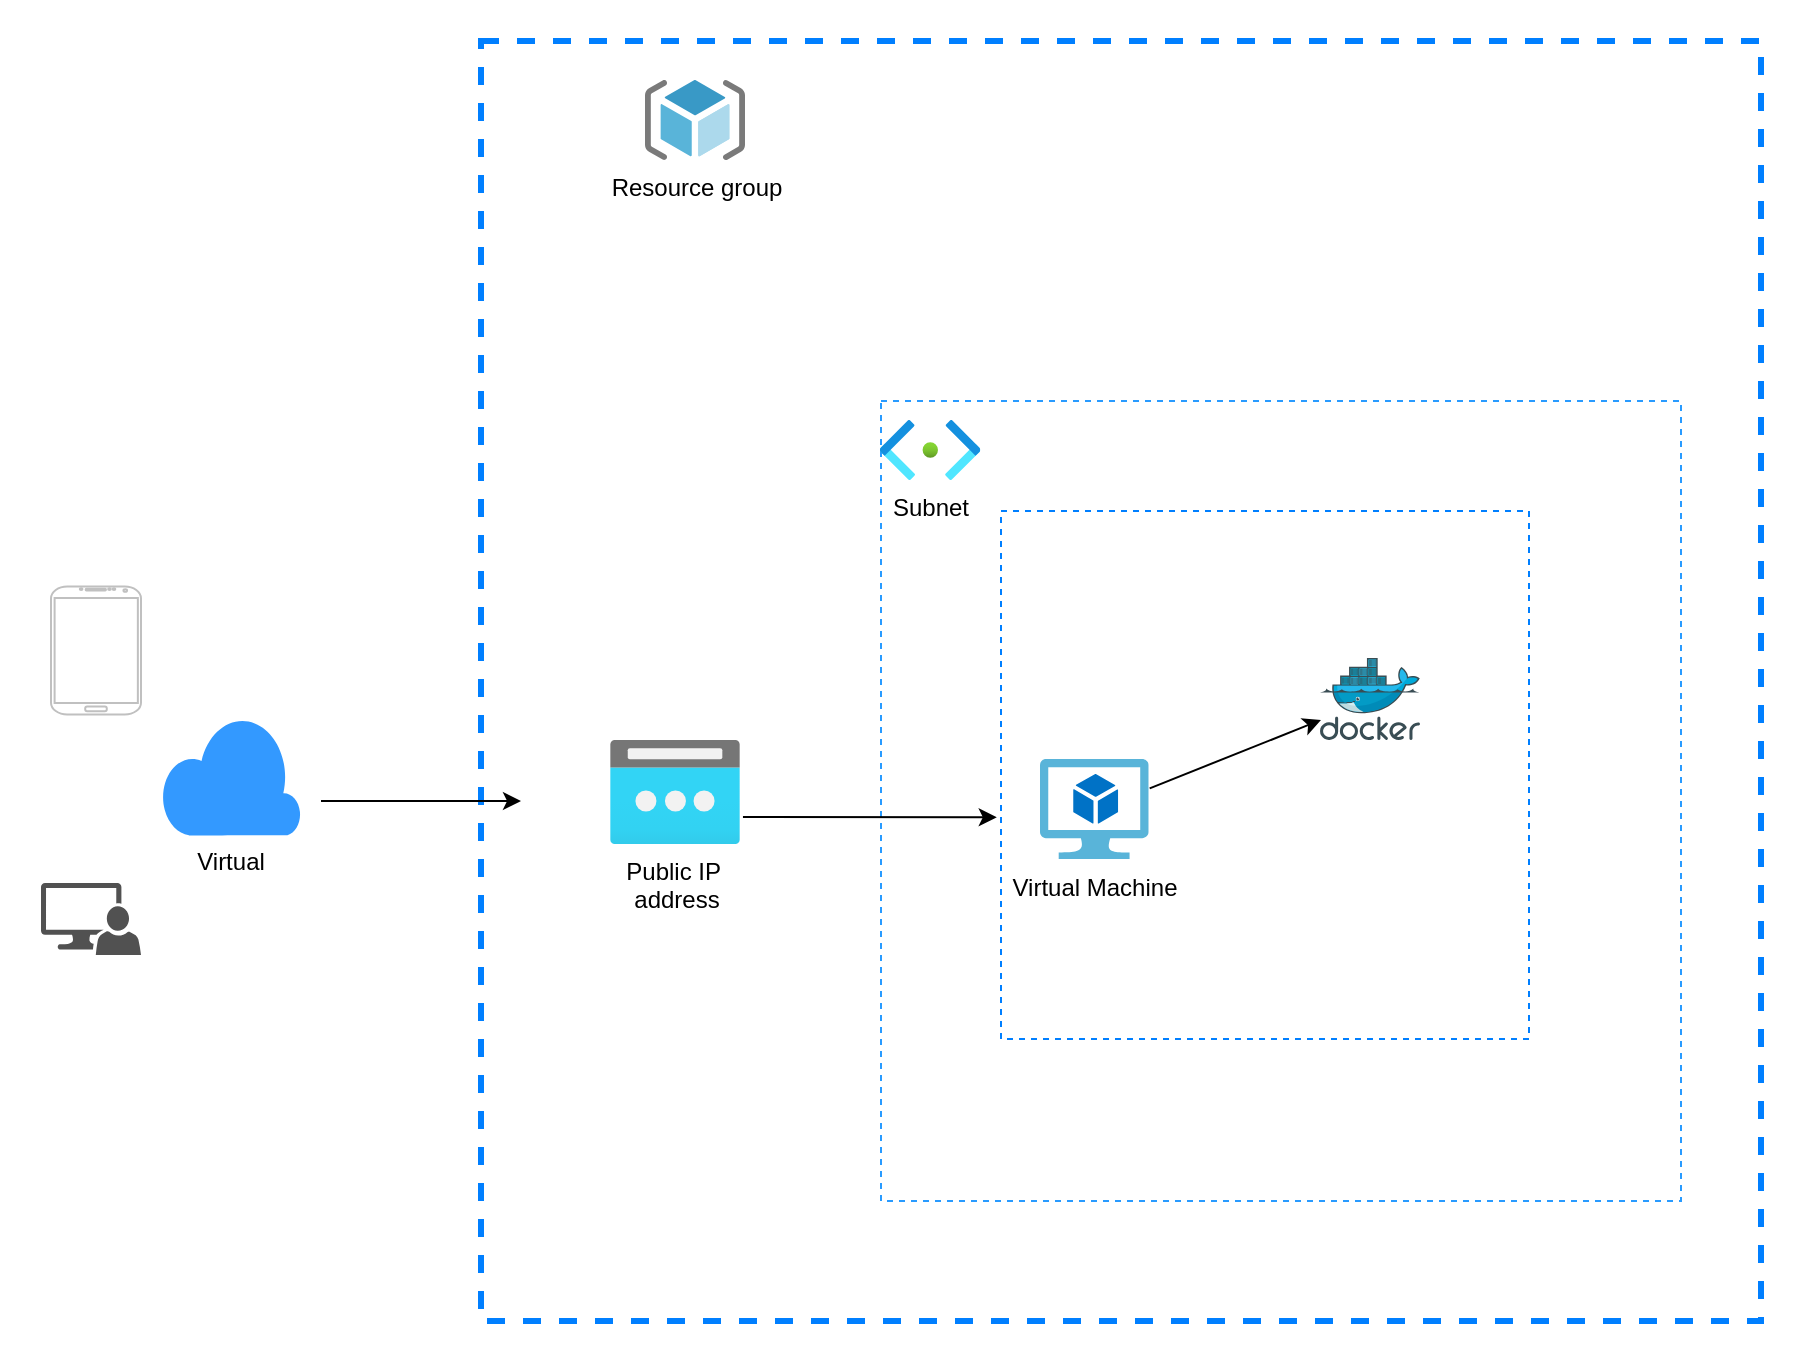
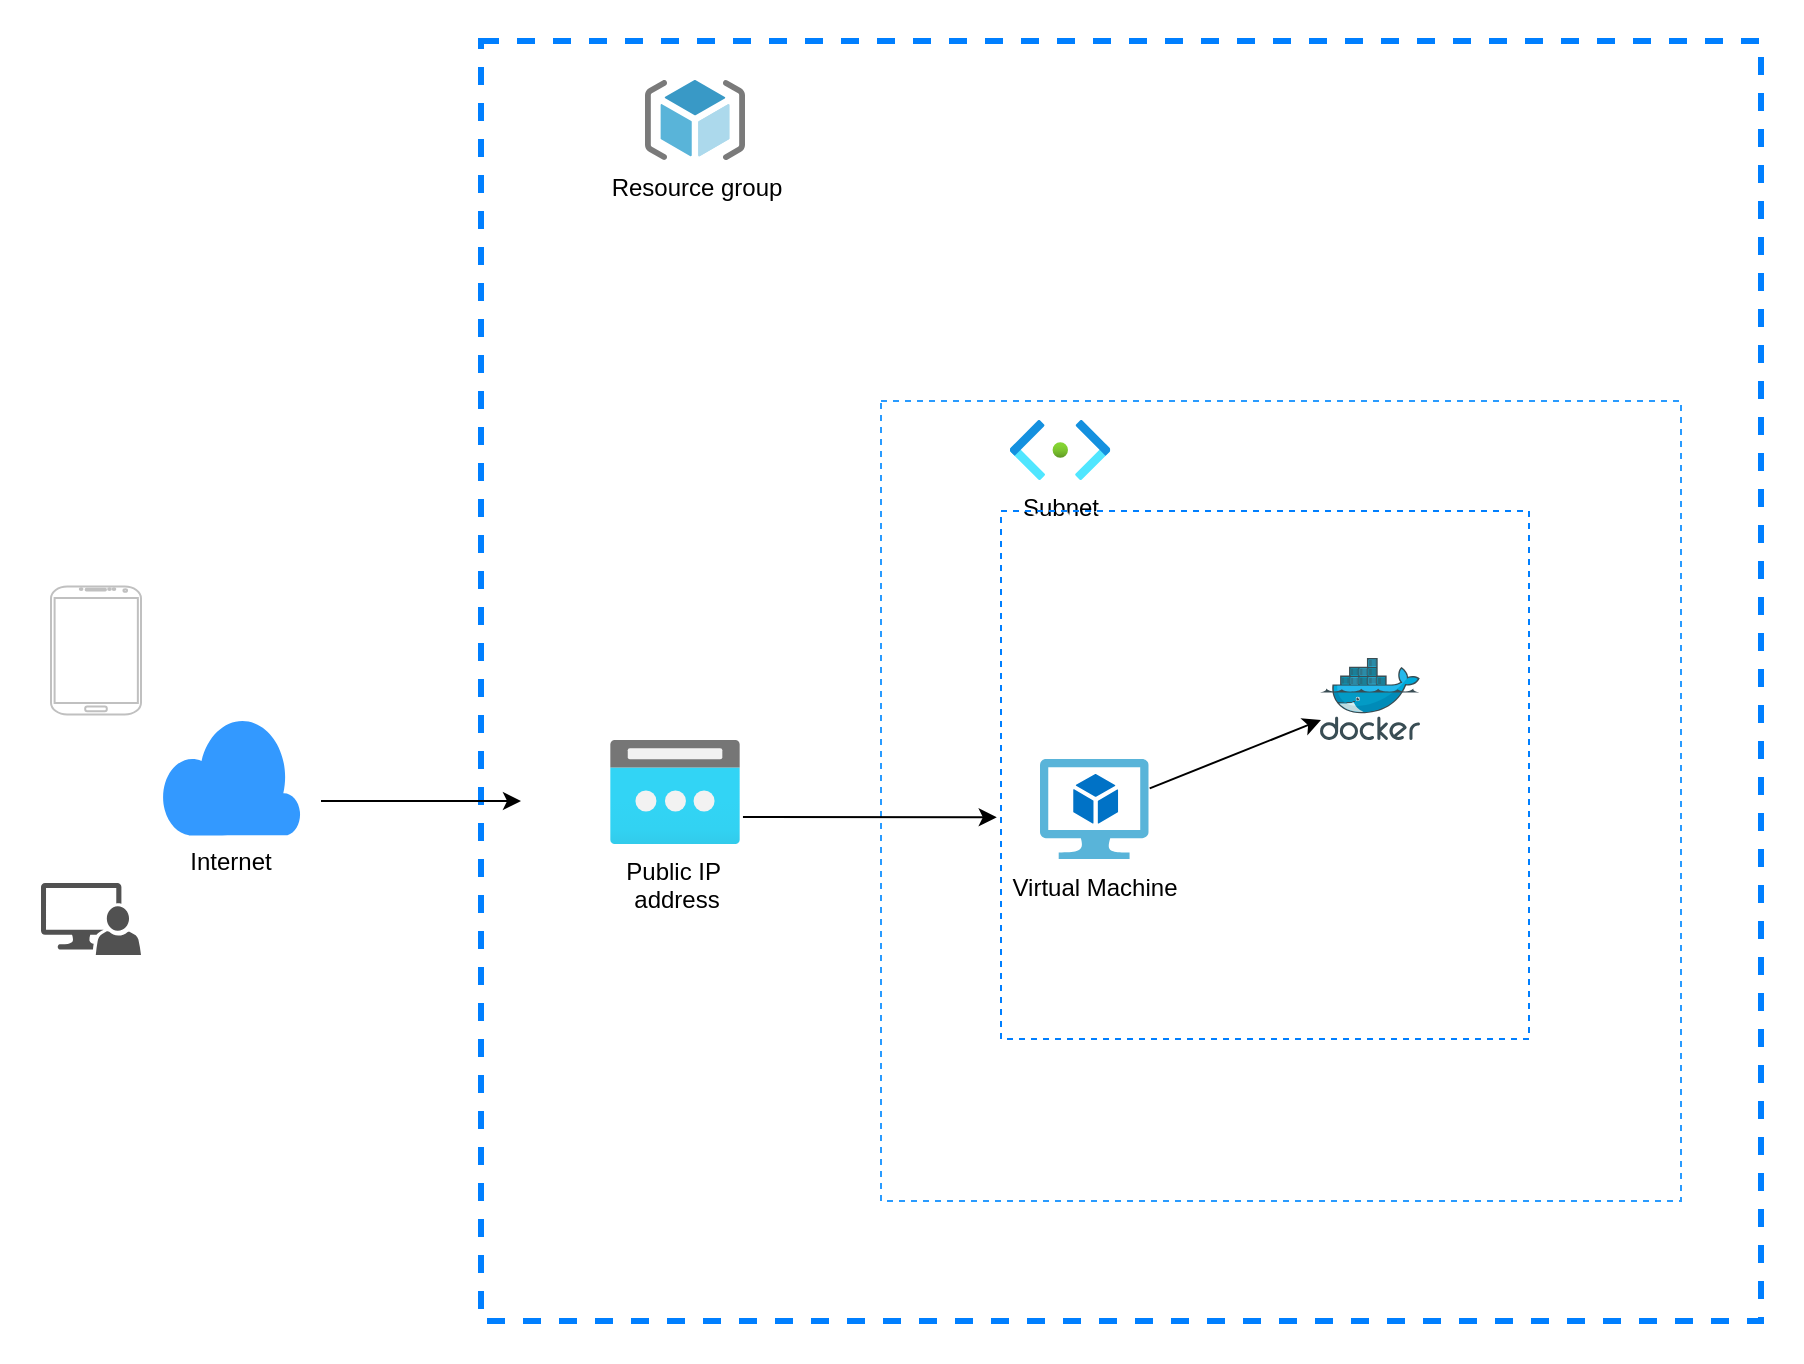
(931, 451) -> (1061, 451)
(232, 863) -> (232, 863)
